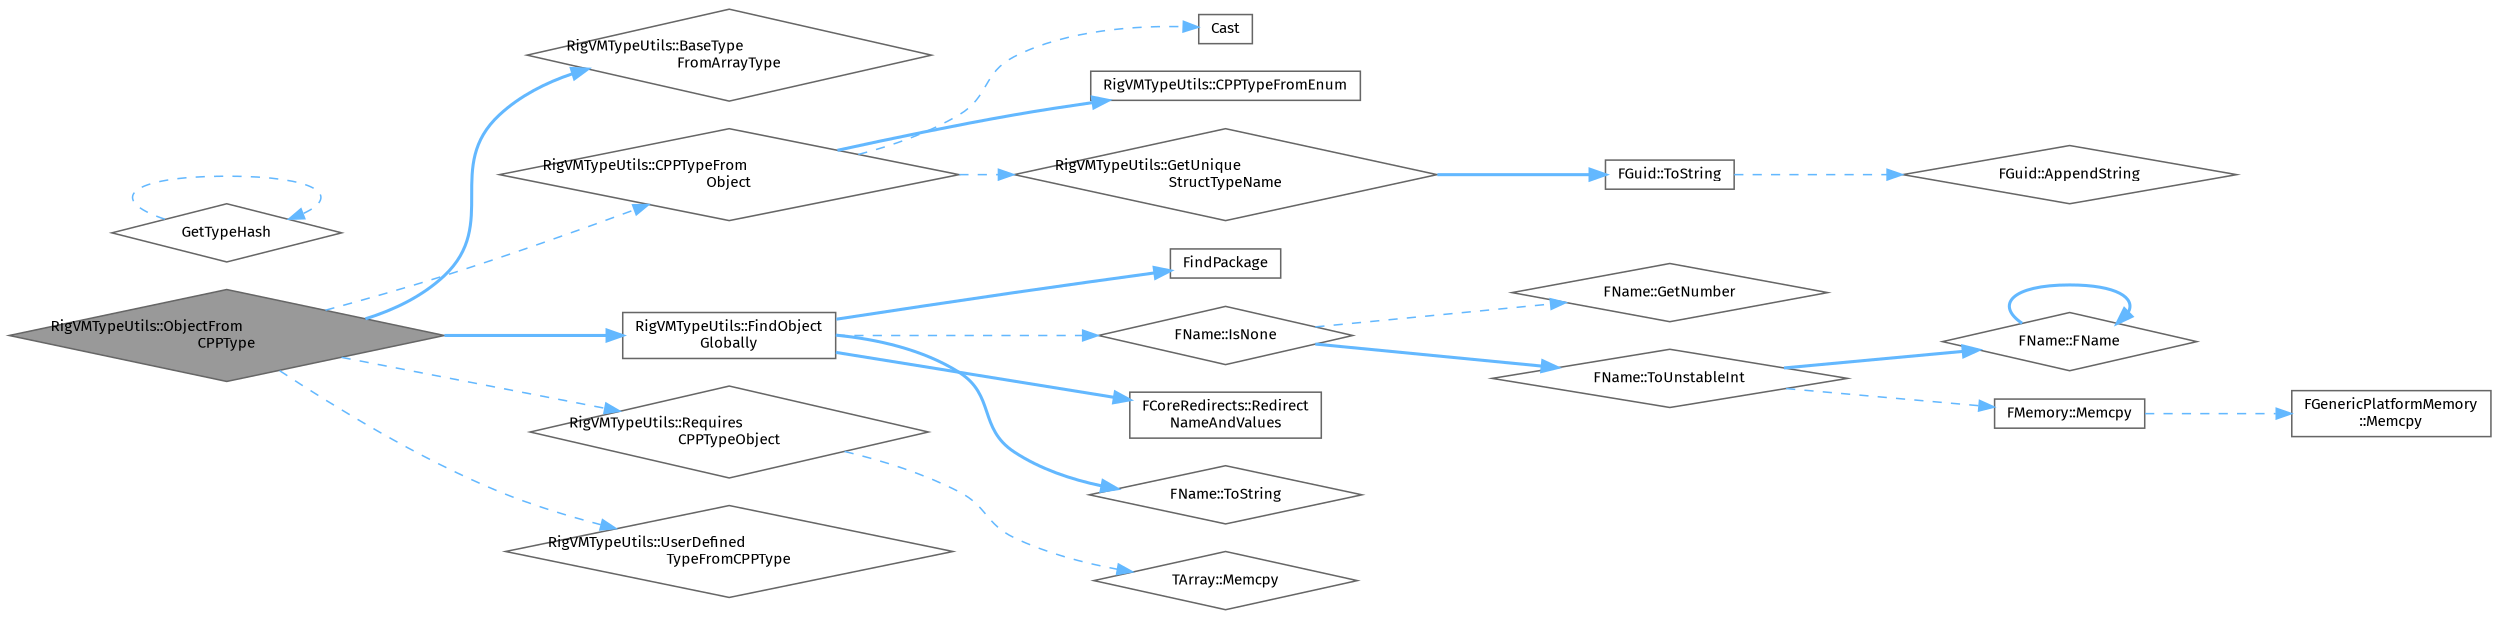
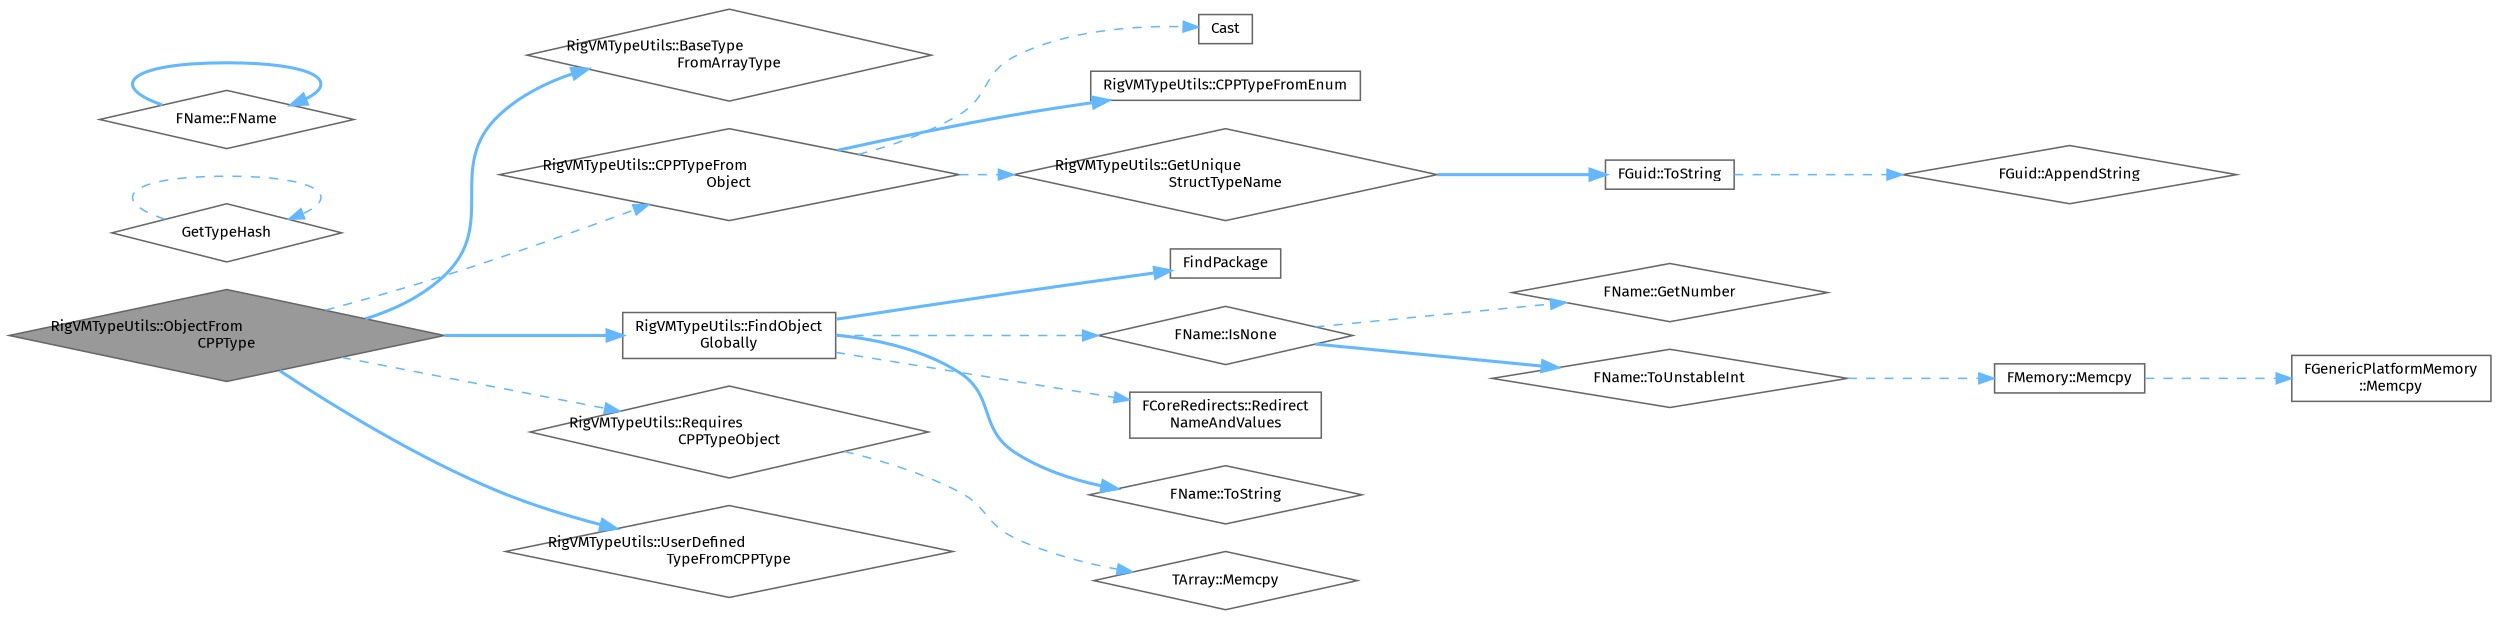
(1873, 360) -> none
(982, 376) -> (982, 376)
(434, 461) -> (434, 461)
